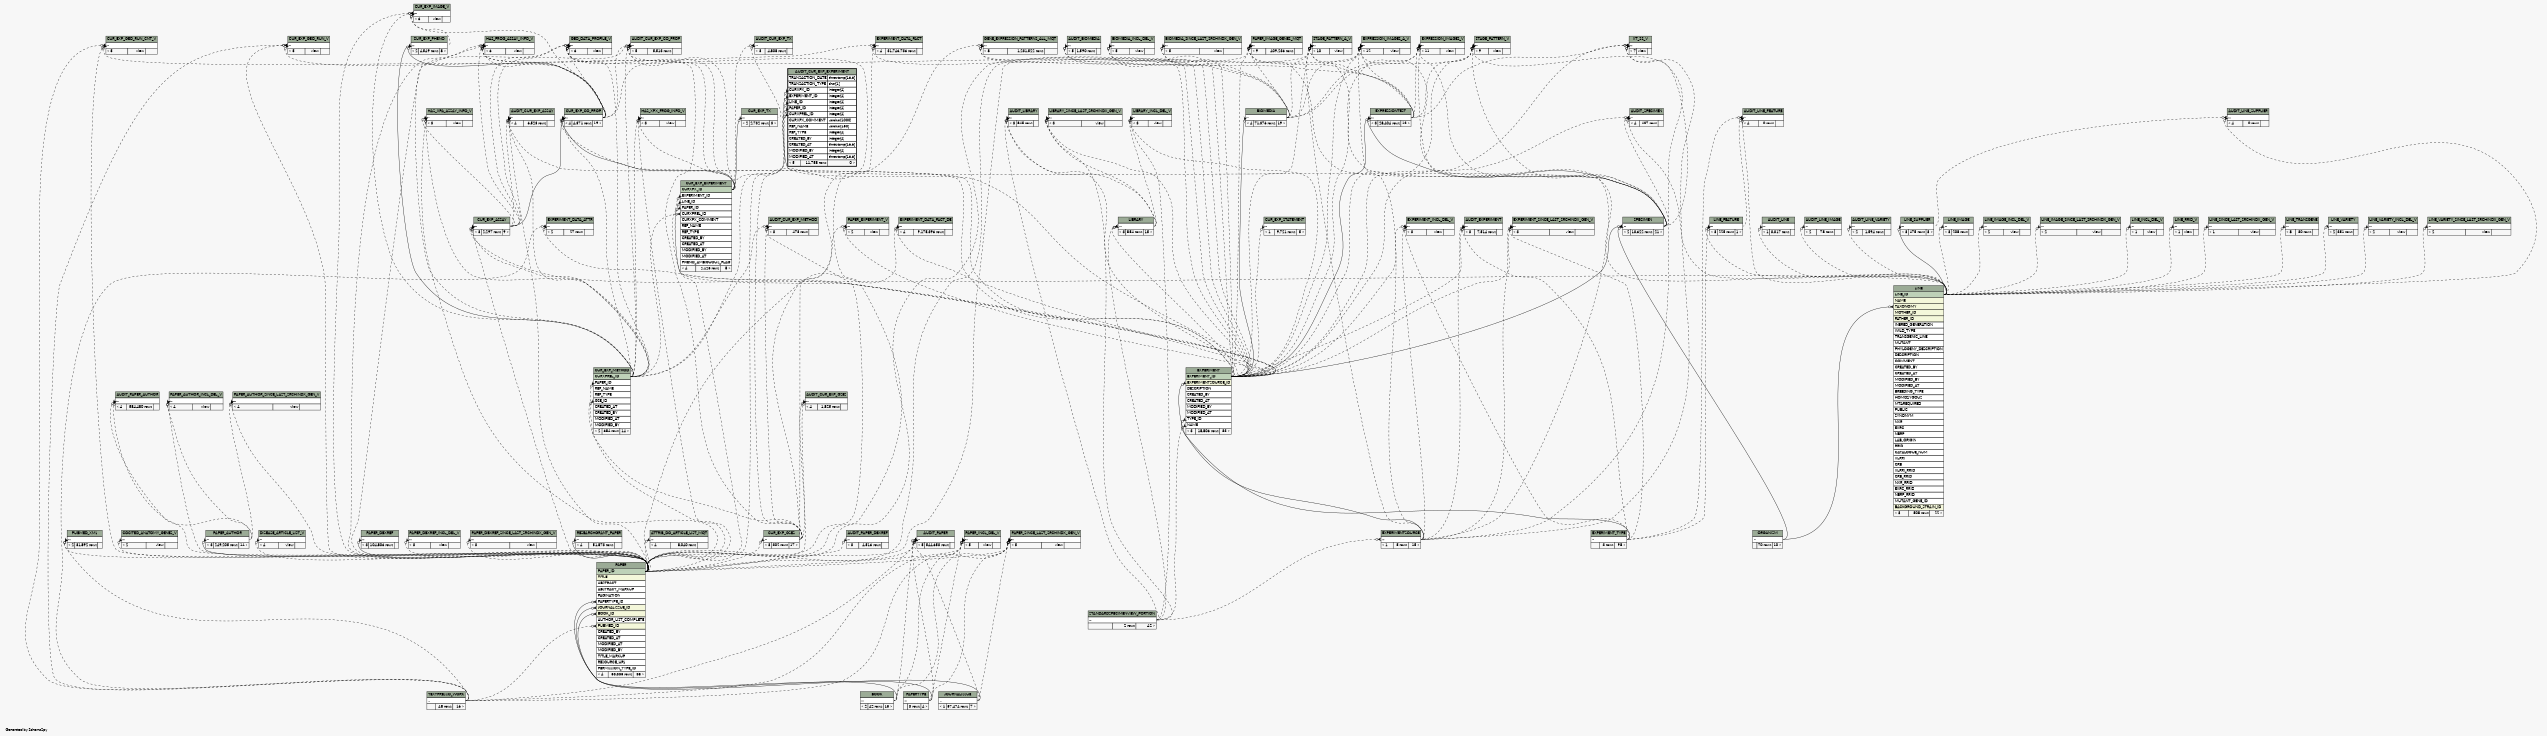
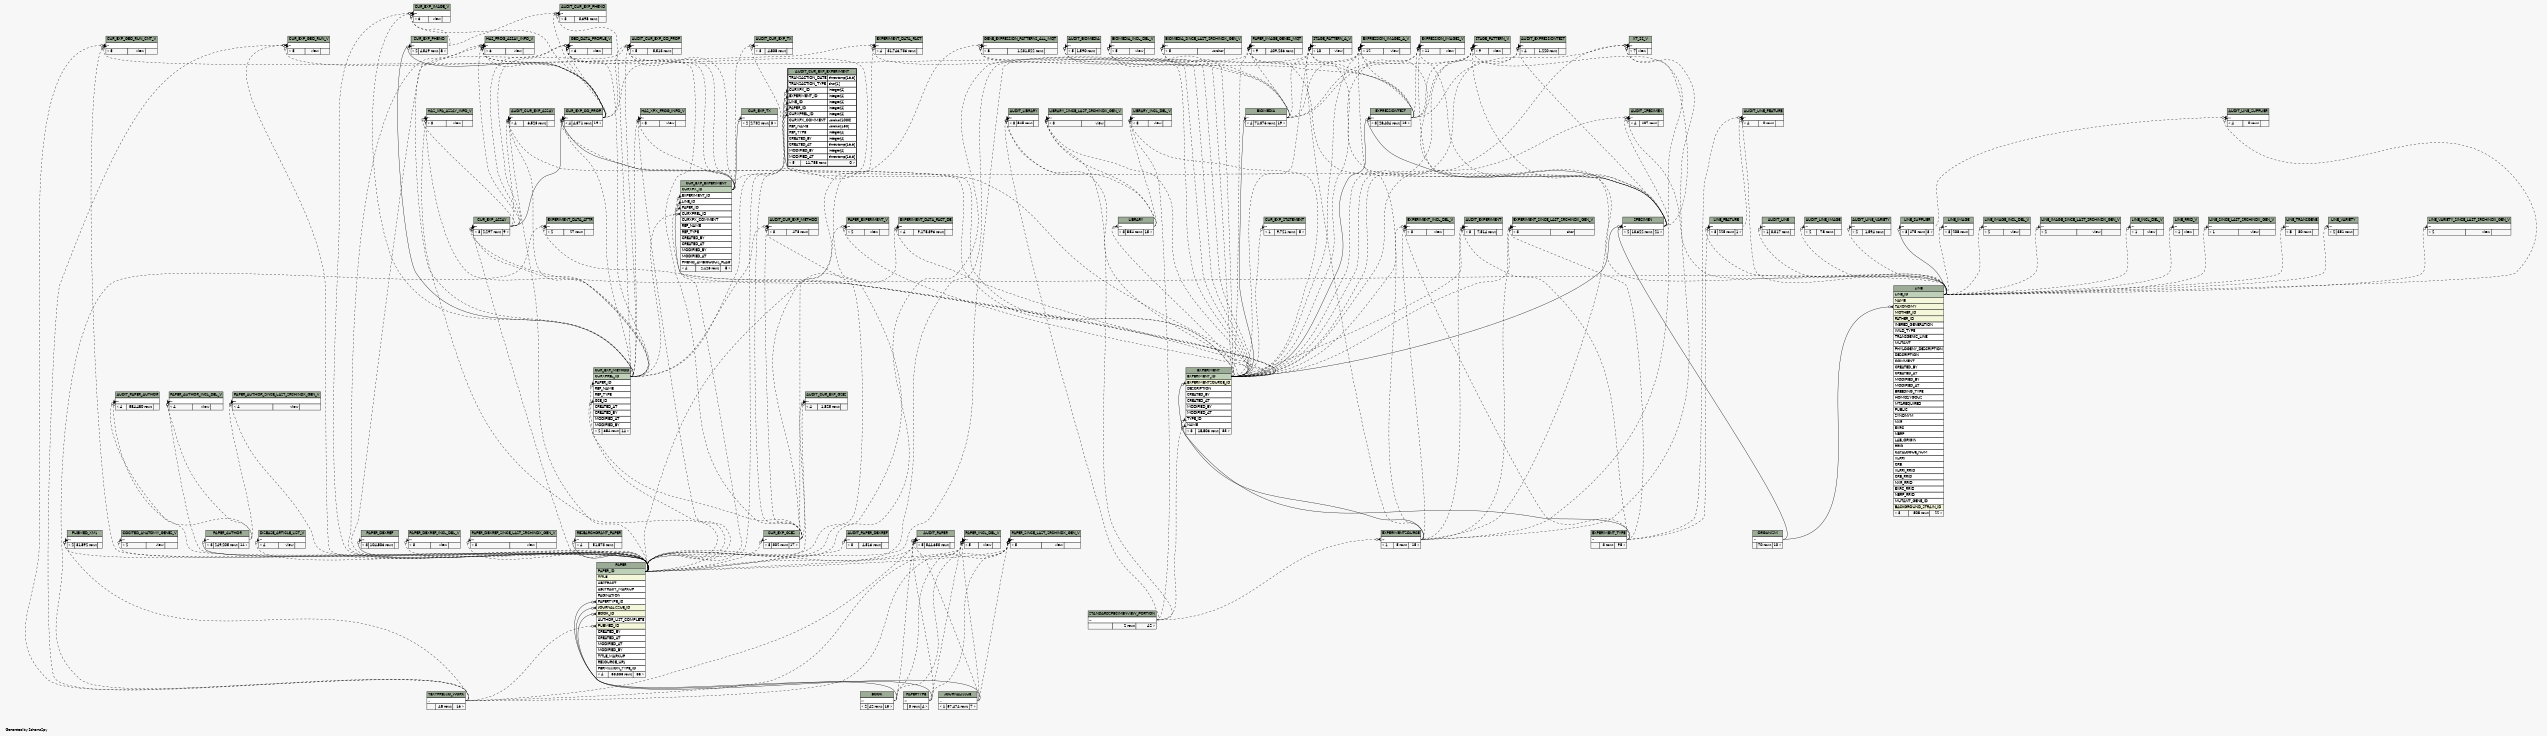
none -> (583, 13)
none -> (1543, 45)
(1218, 51) -> (1217, 51)
(2393, 226) -> none
(1570, 232) -> (1570, 232)
(1138, 425) -> none
(679, 539) -> none
none -> (971, 622)
